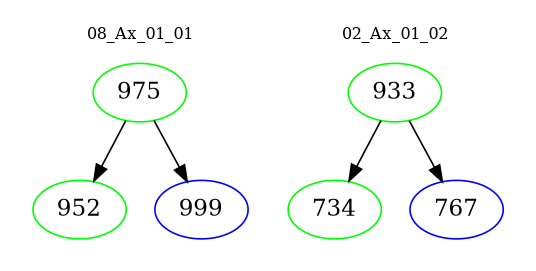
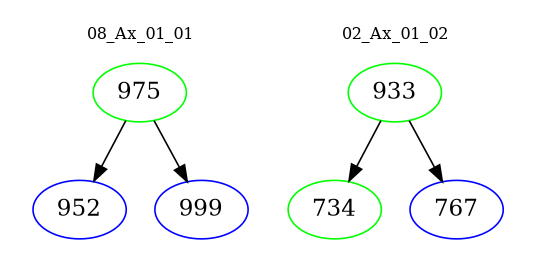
(80, 210) -> (80, 210)
